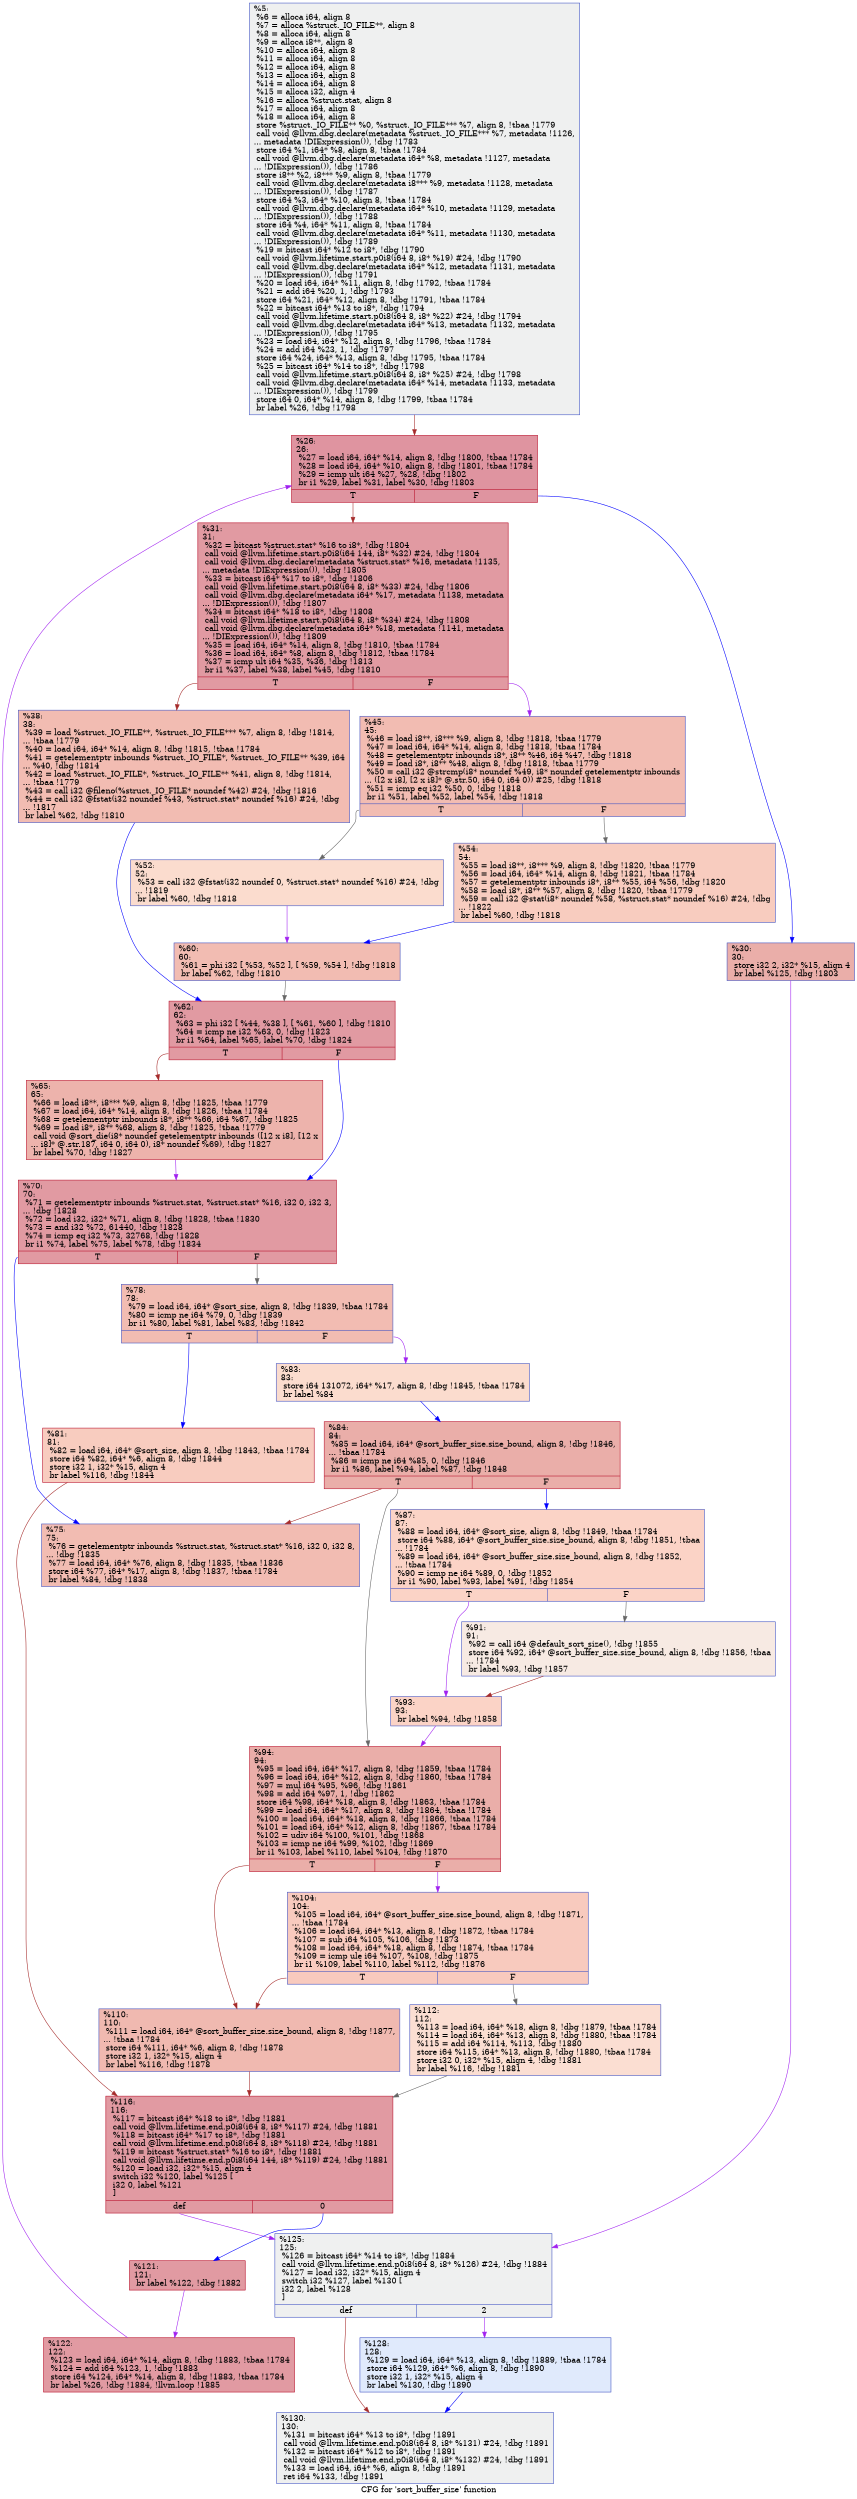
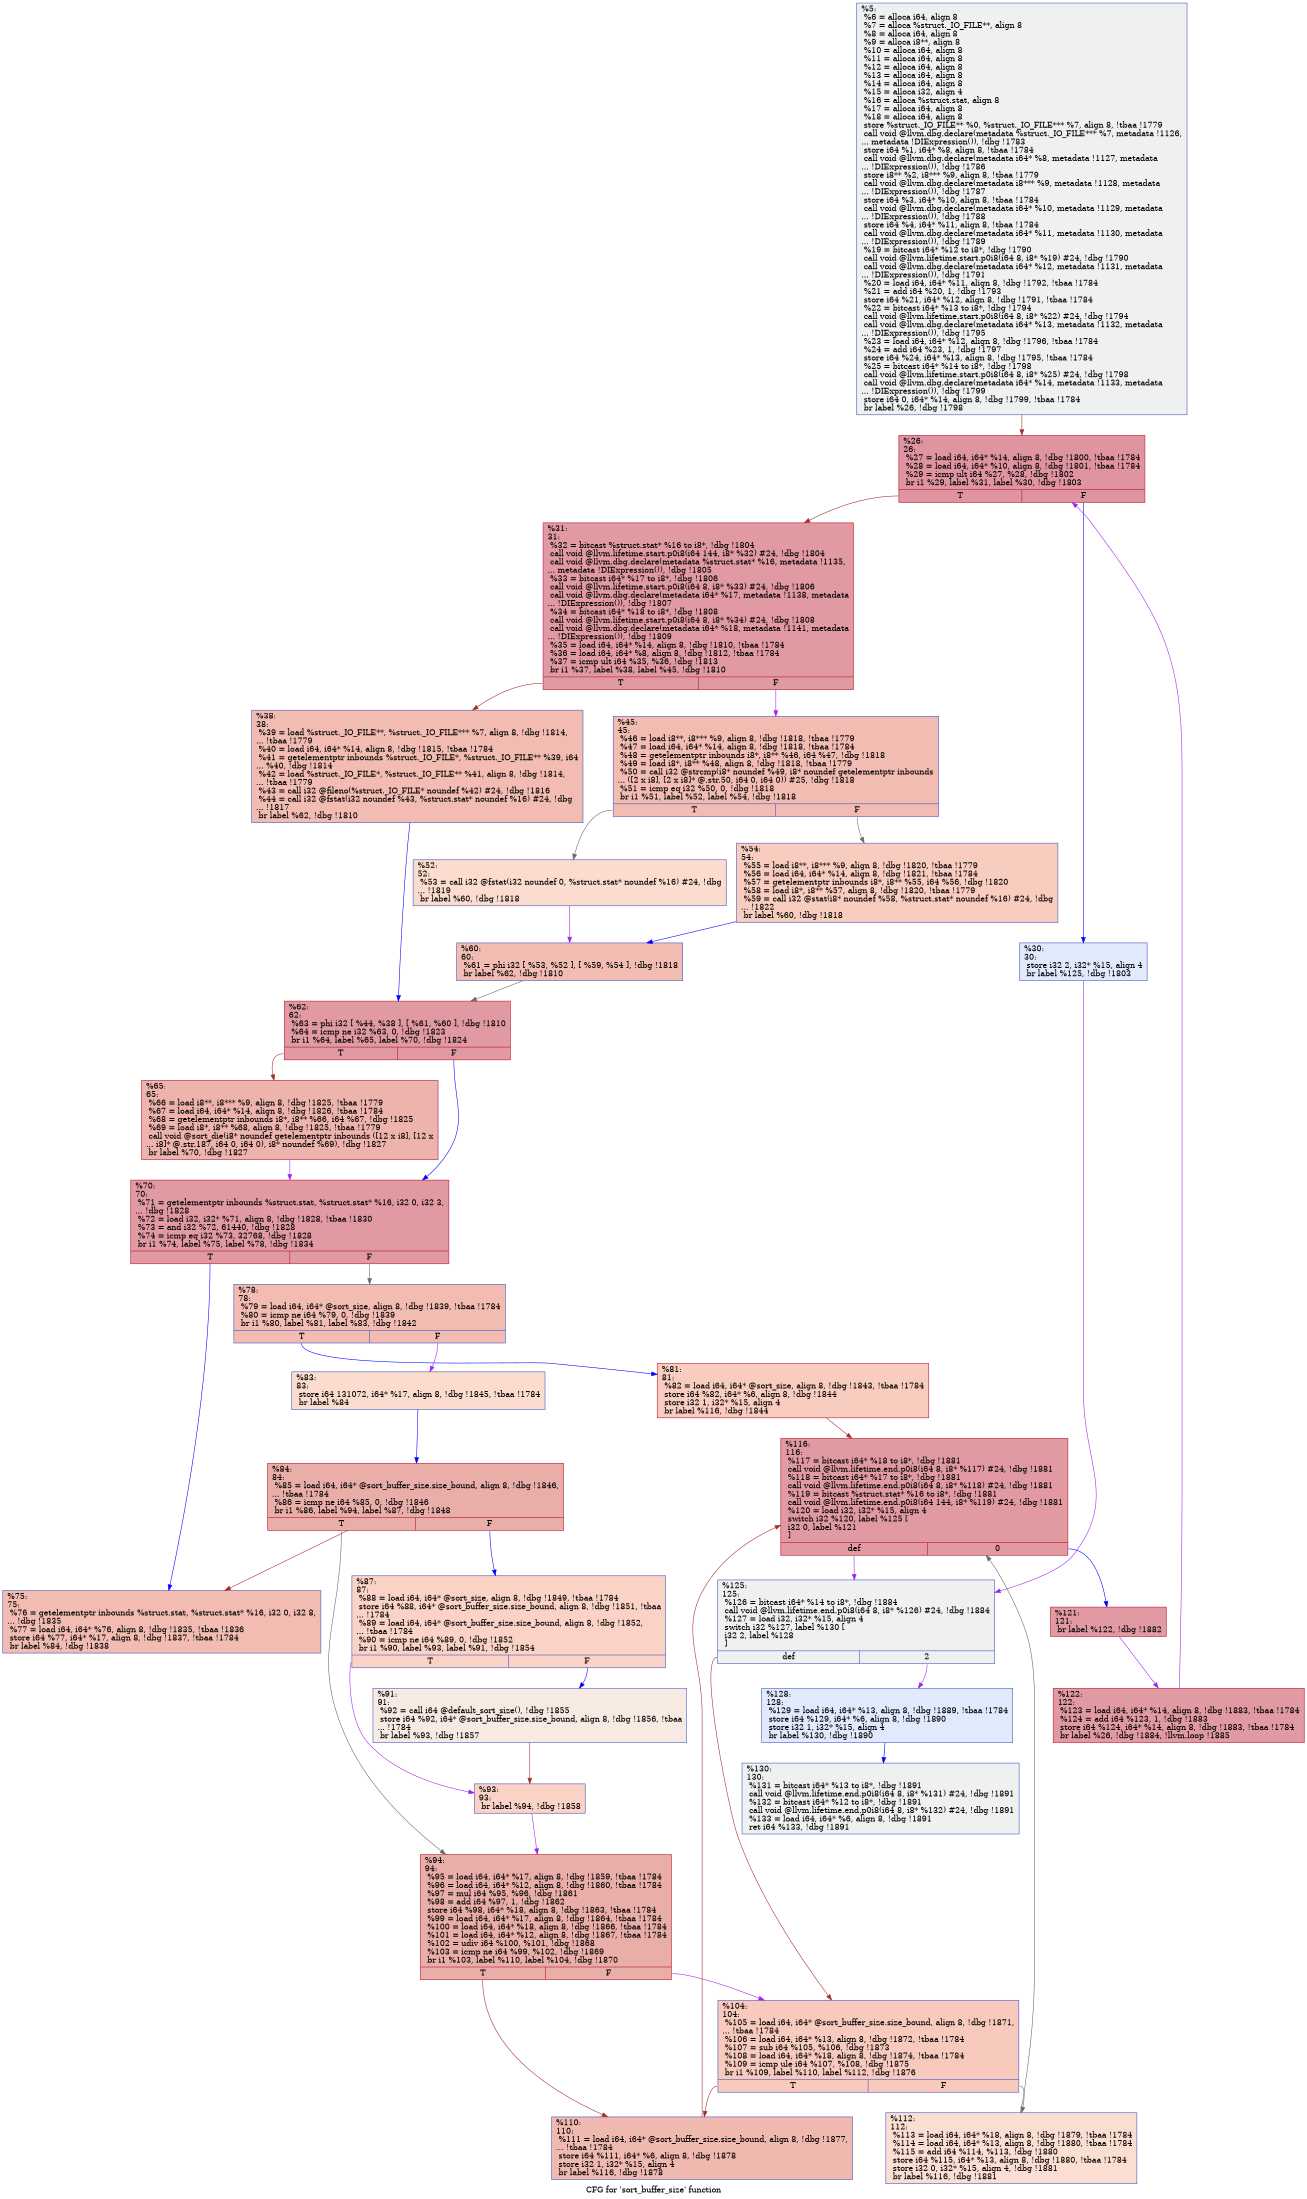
(791, 962) -> (1083, 962)
(626, 1609) -> (586, 1676)
(345, 2365) -> (738, 1836)
